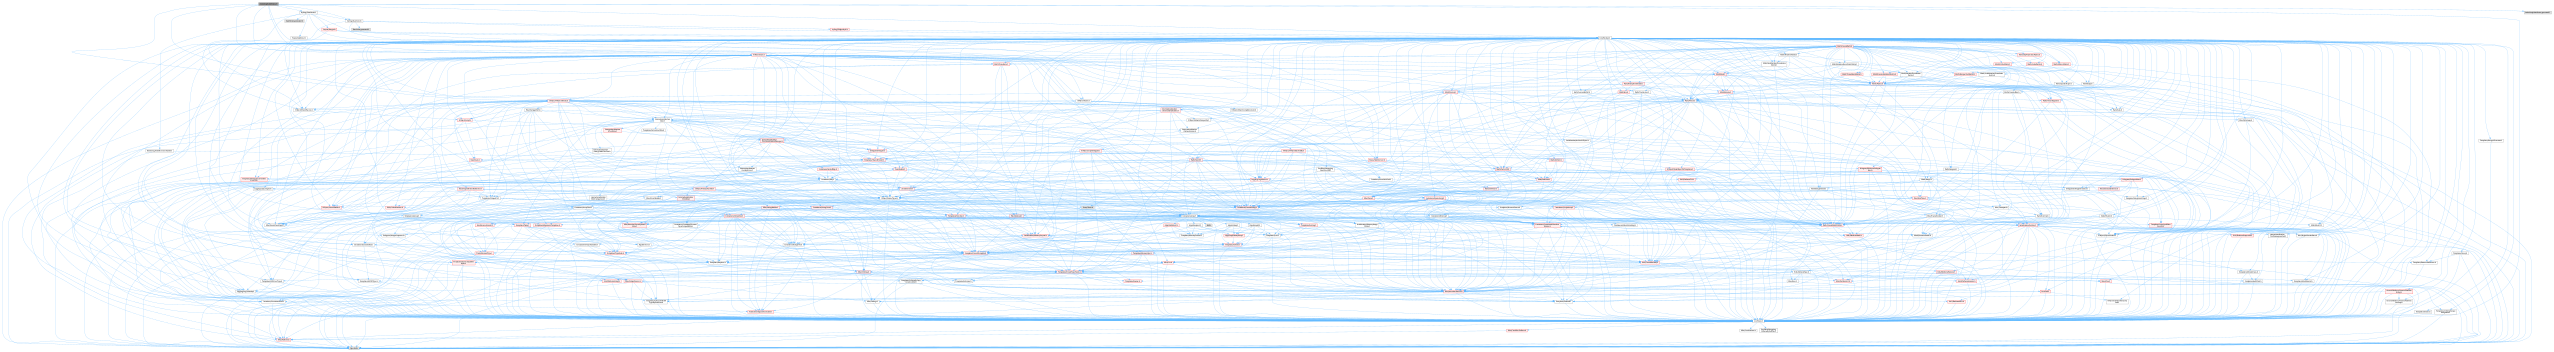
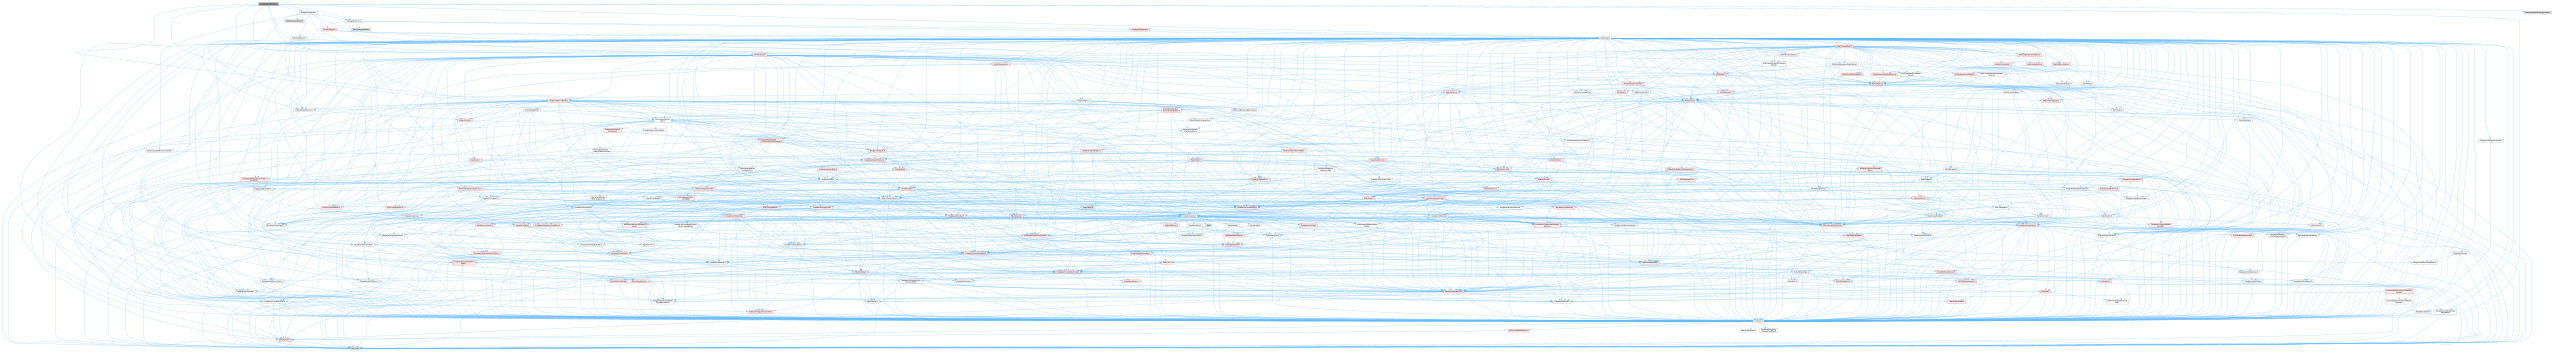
(484, 253) -> (486, 253)
